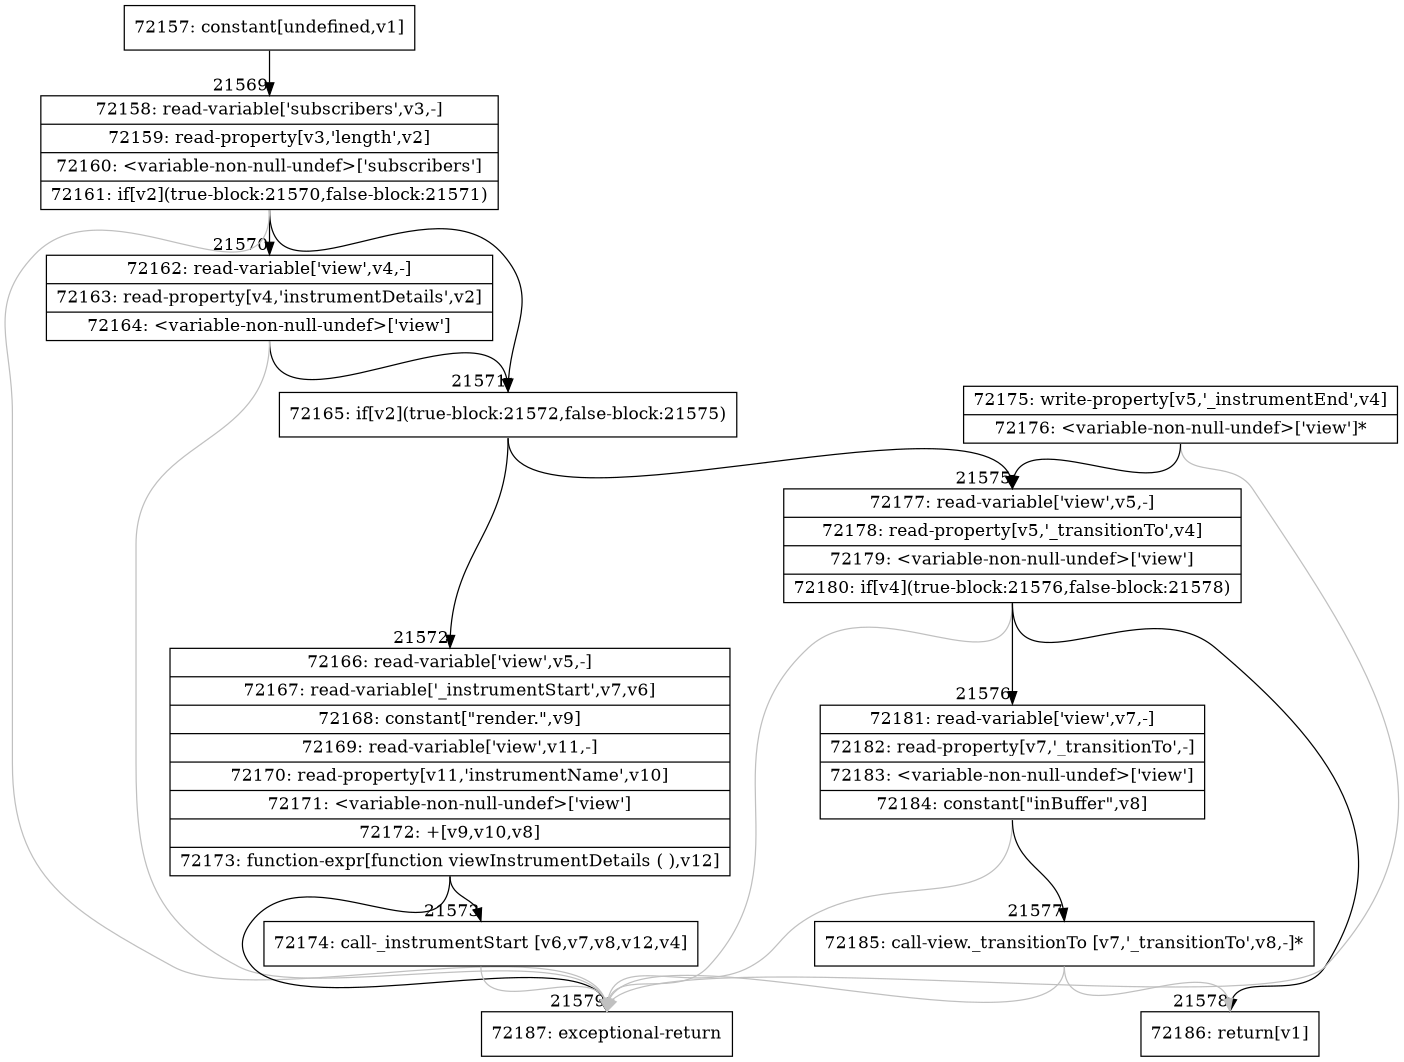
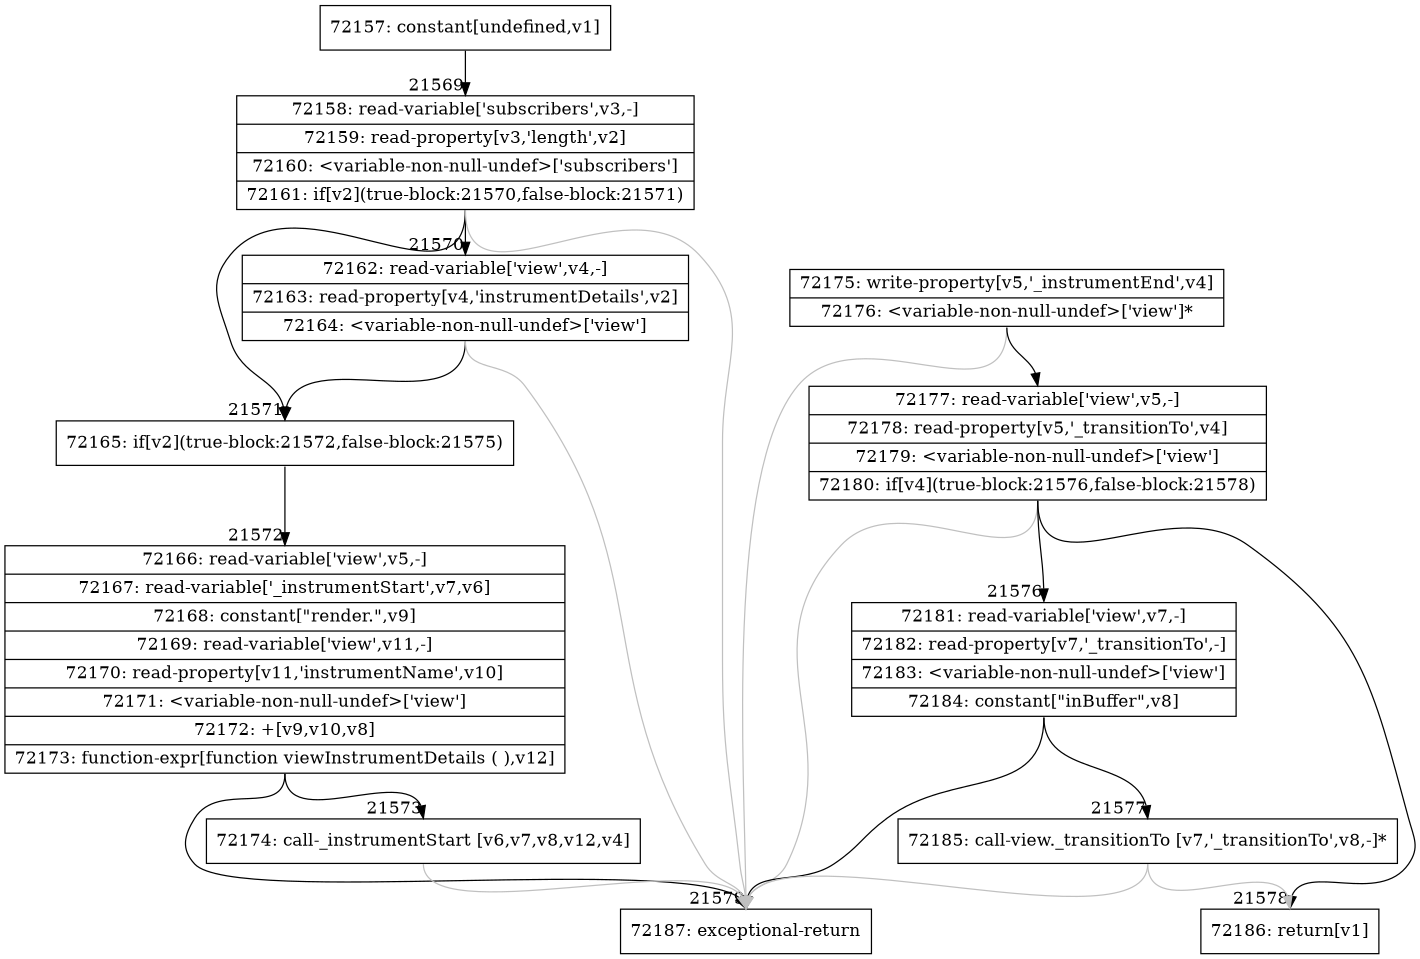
(754, 464) -> none
(816, 915) -> (903, 809)
